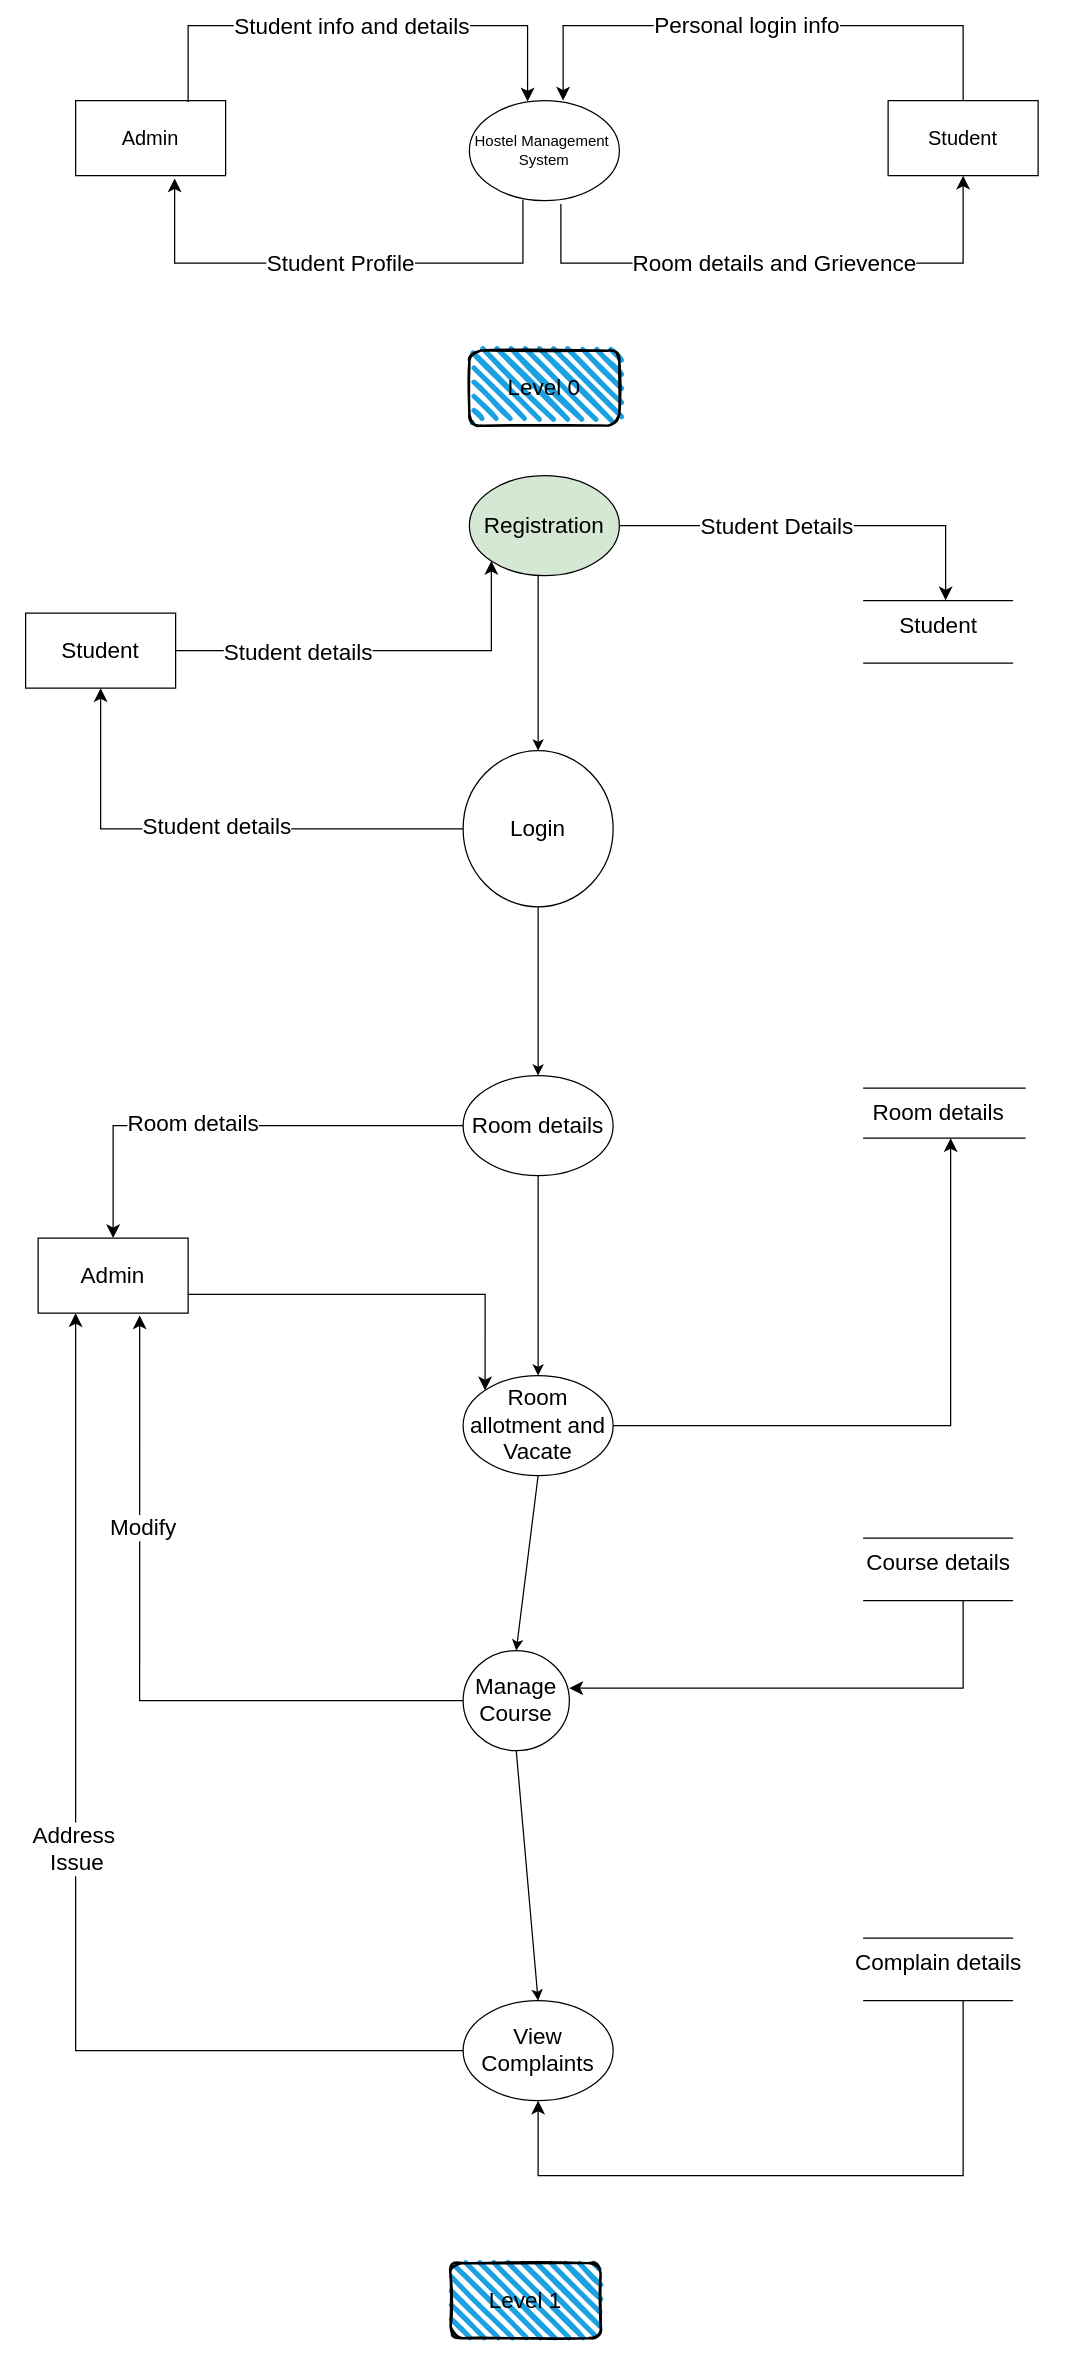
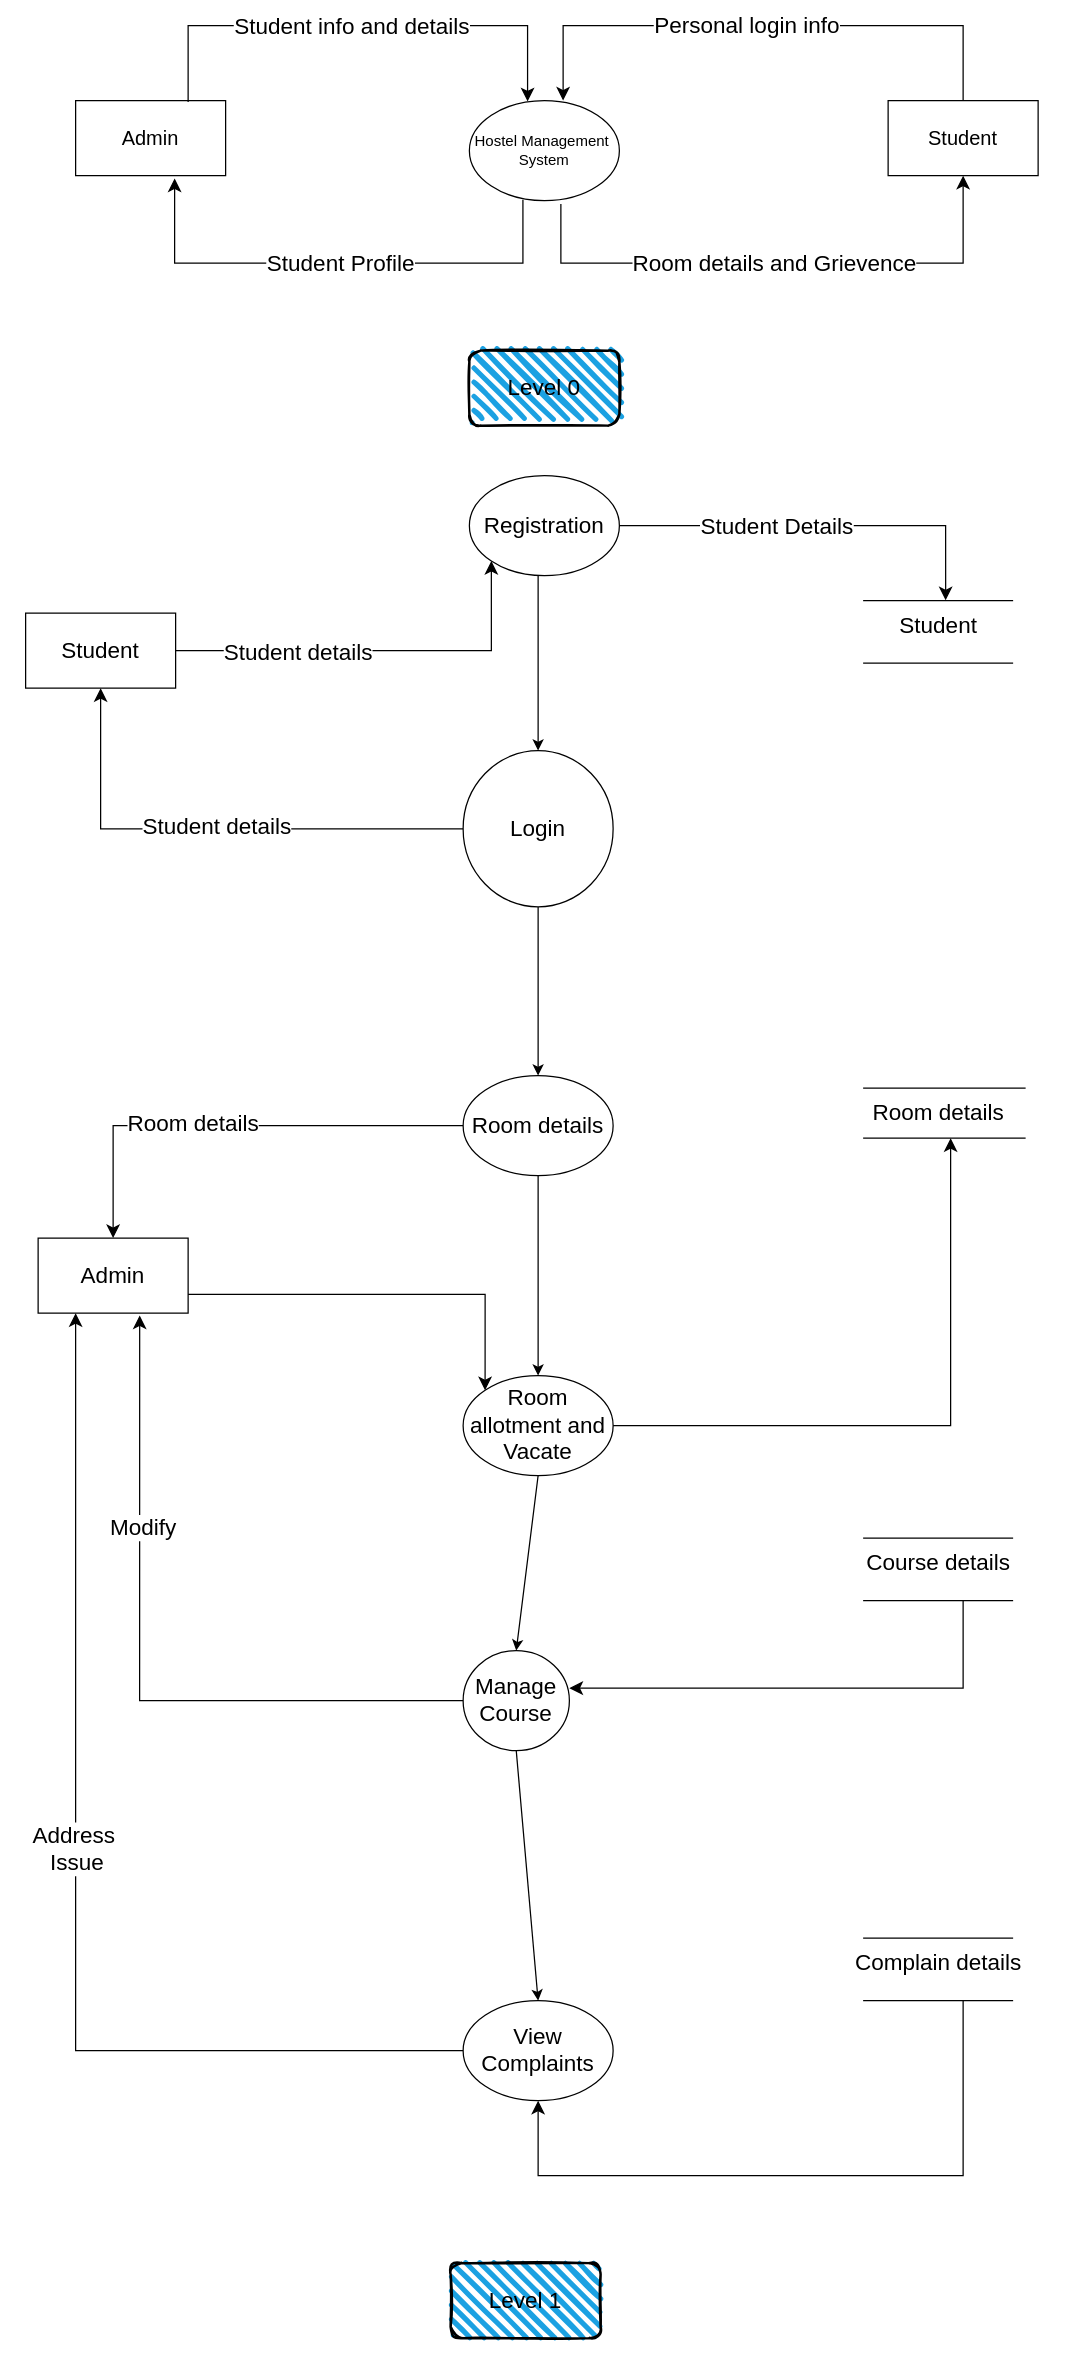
(544, 526) -> (544, 526)
